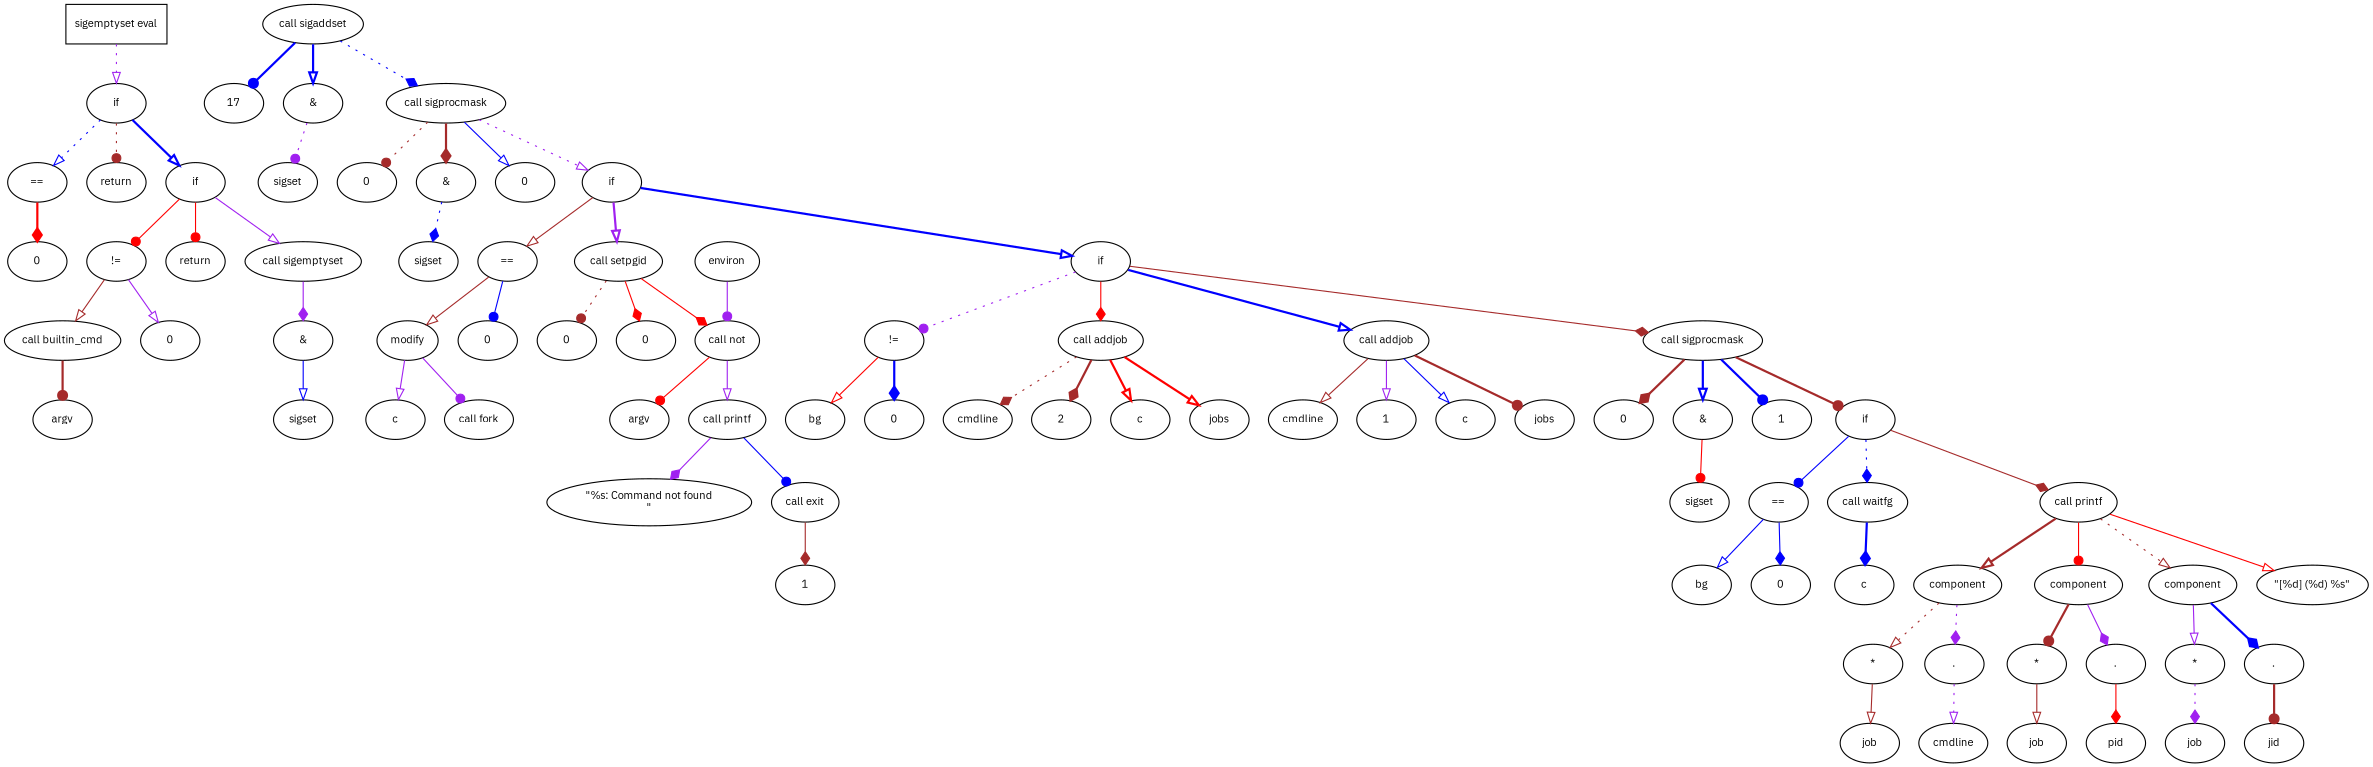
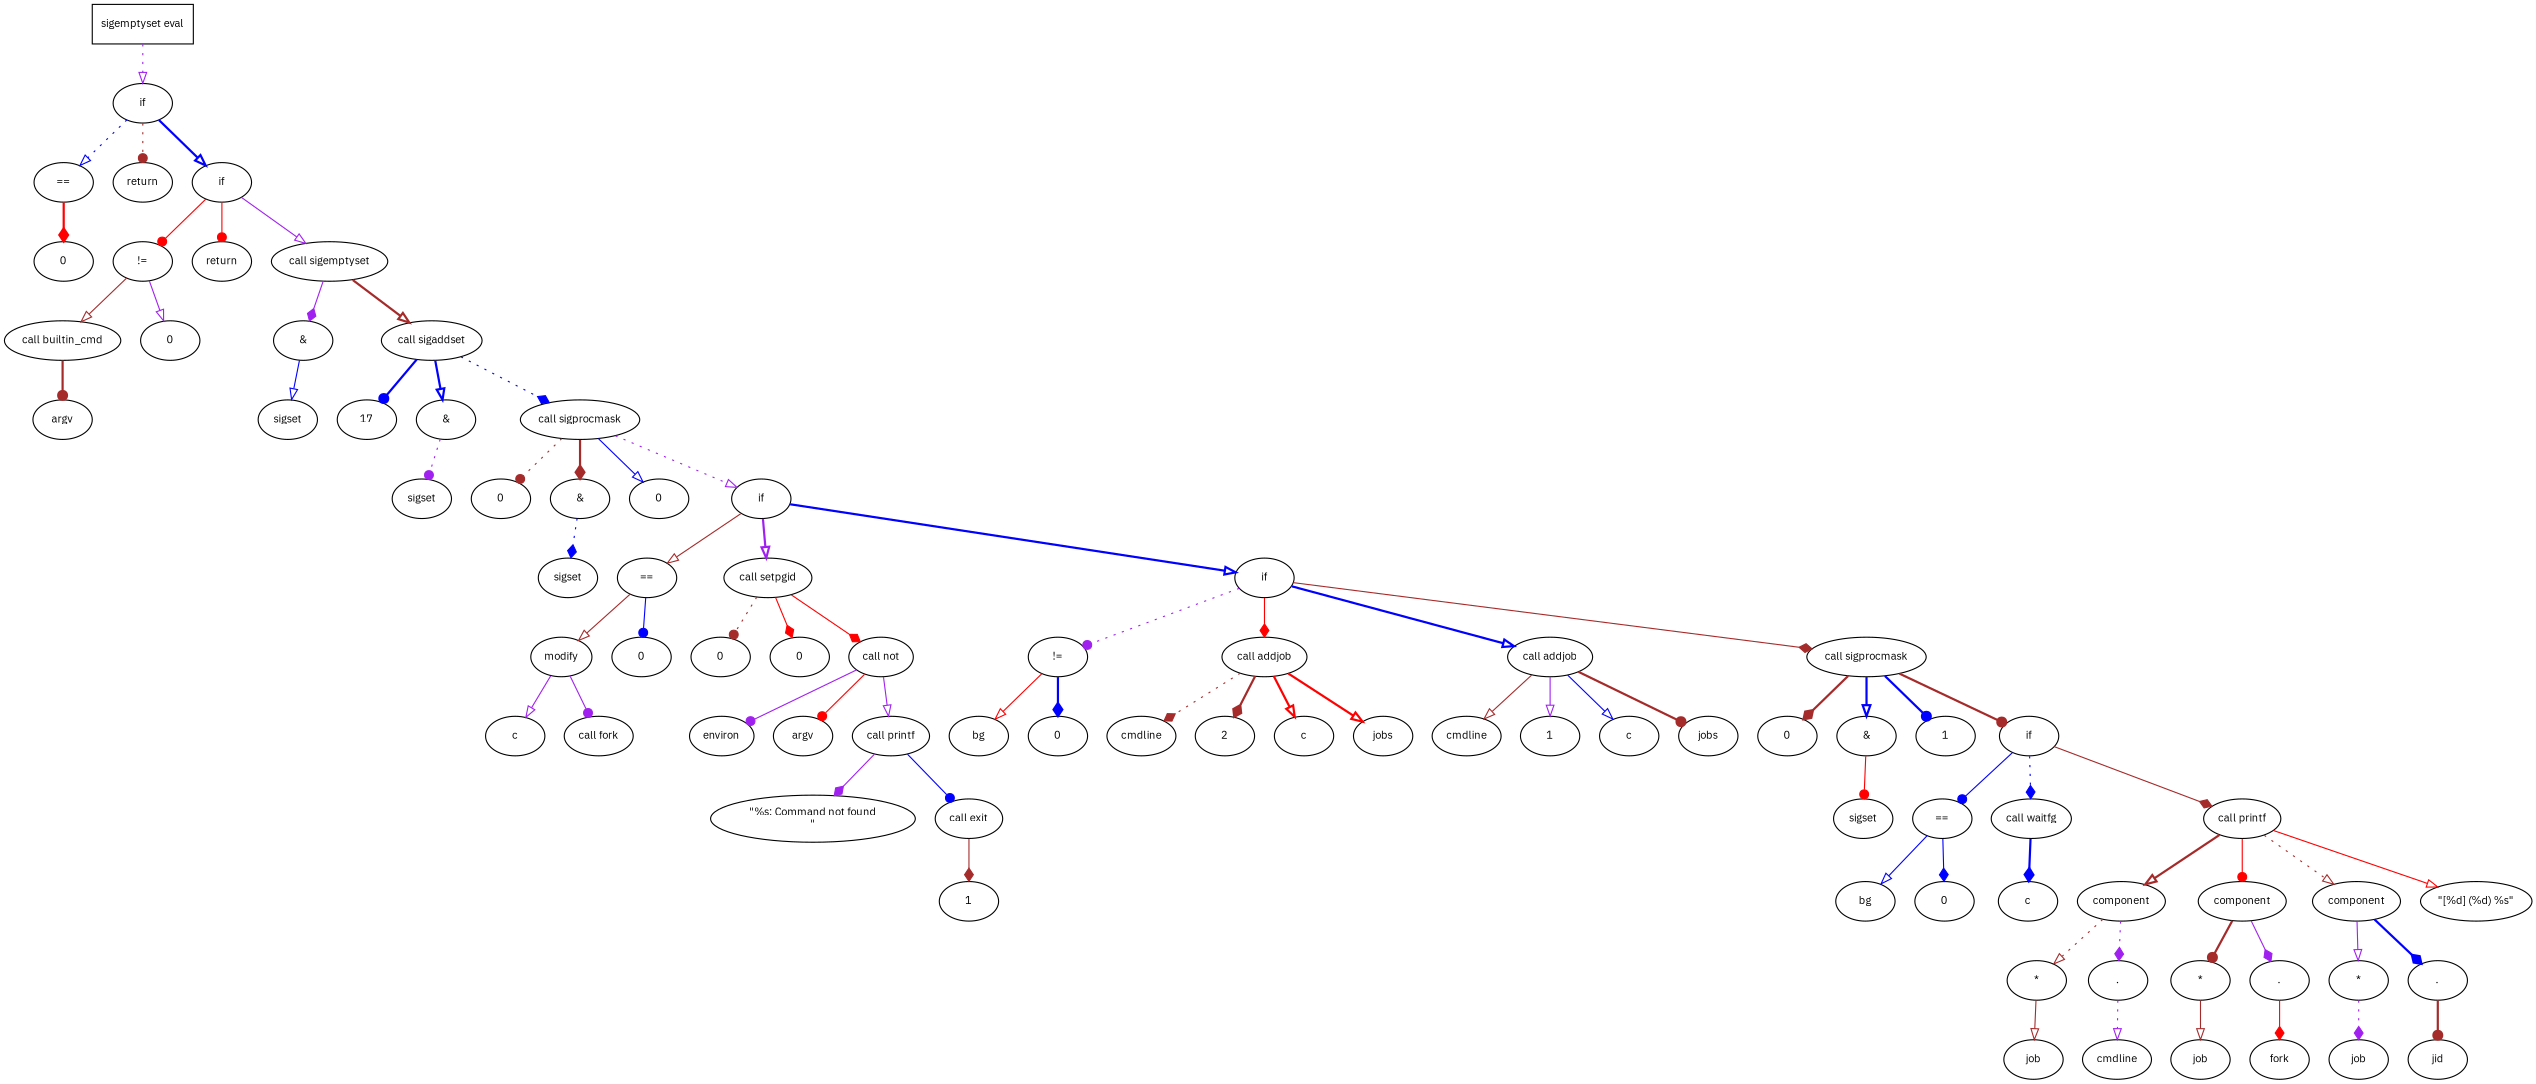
(727, 297) -> (806, 694)
none -> (376, 298)
(2116, 743) -> (2280, 1060)
